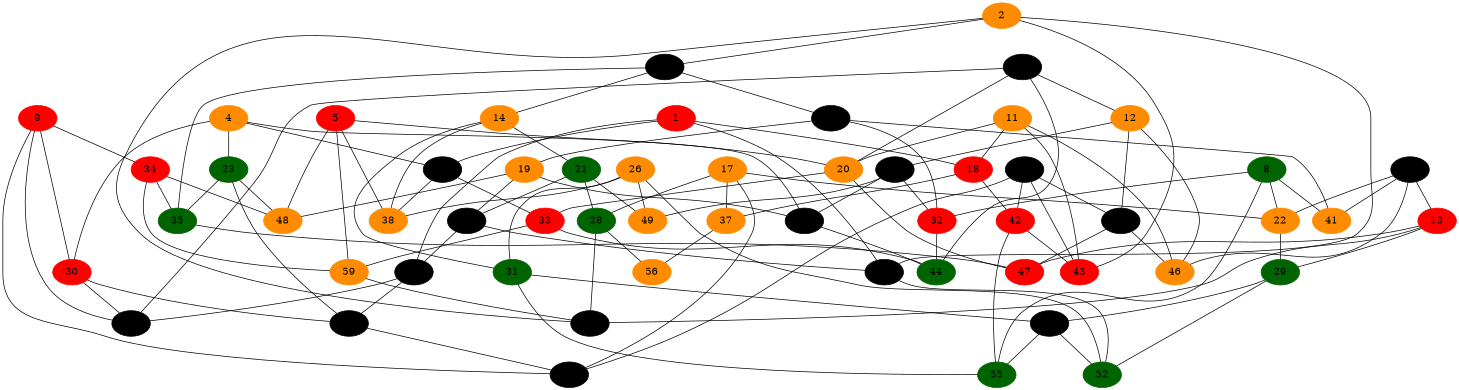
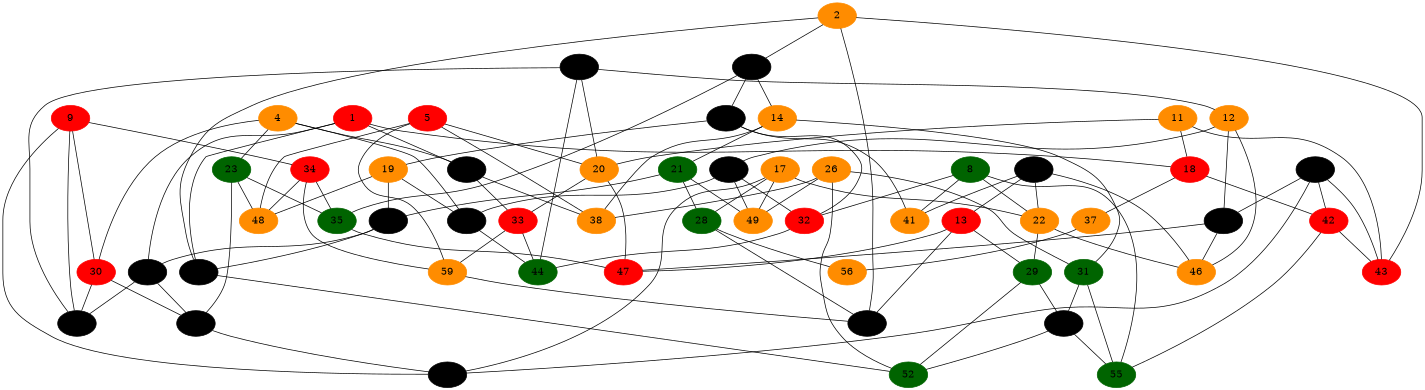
(1115, 178) -> (1116, 250)
(727, 195) -> (764, 199)
